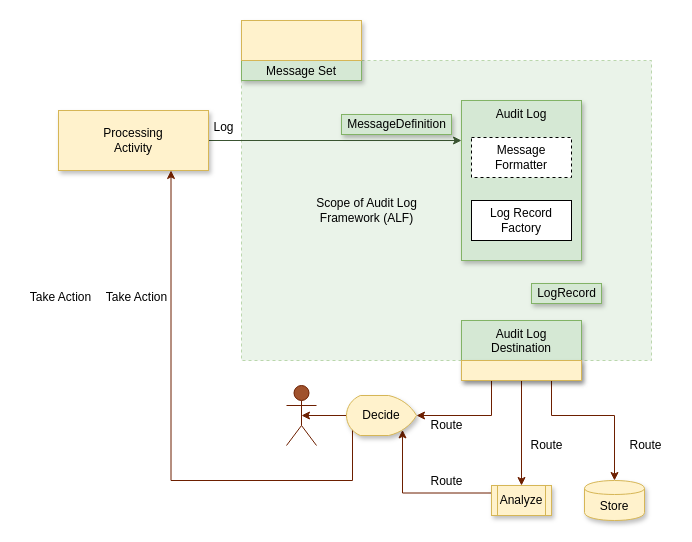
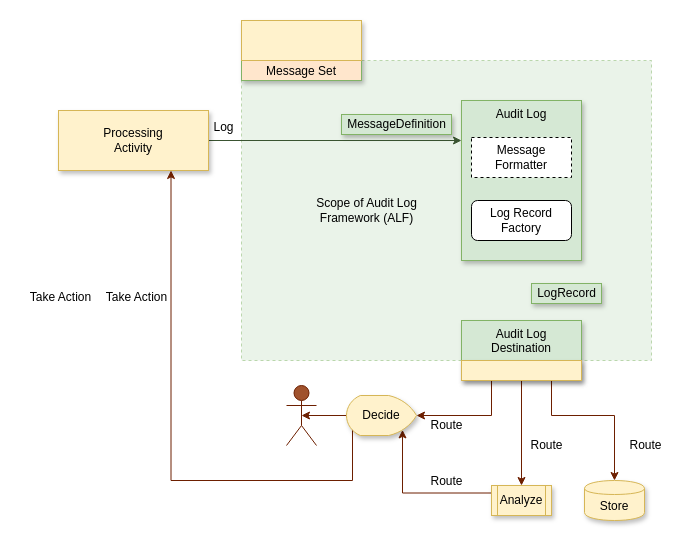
(302, 70) -> (302, 70)
(522, 221) -> (522, 221)
